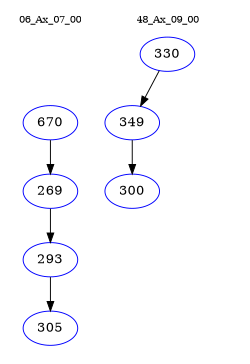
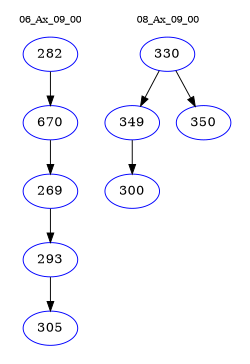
(50, 20) -> (50, 20)
(168, 20) -> (168, 20)
none -> (50, 54)
none -> (204, 123)
